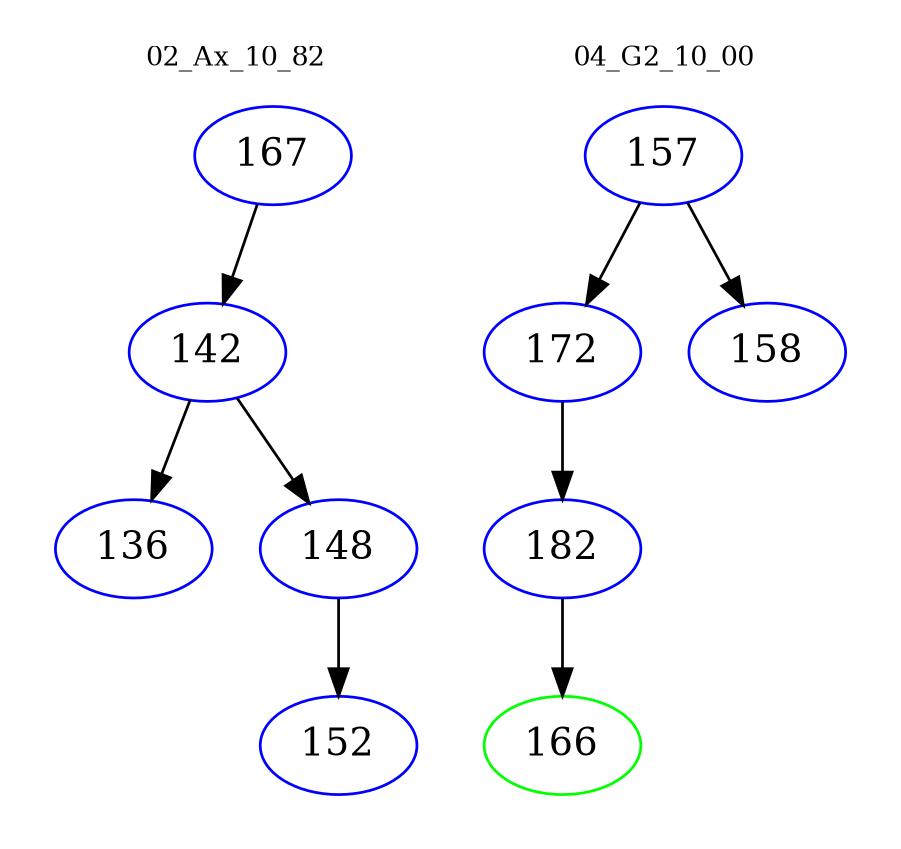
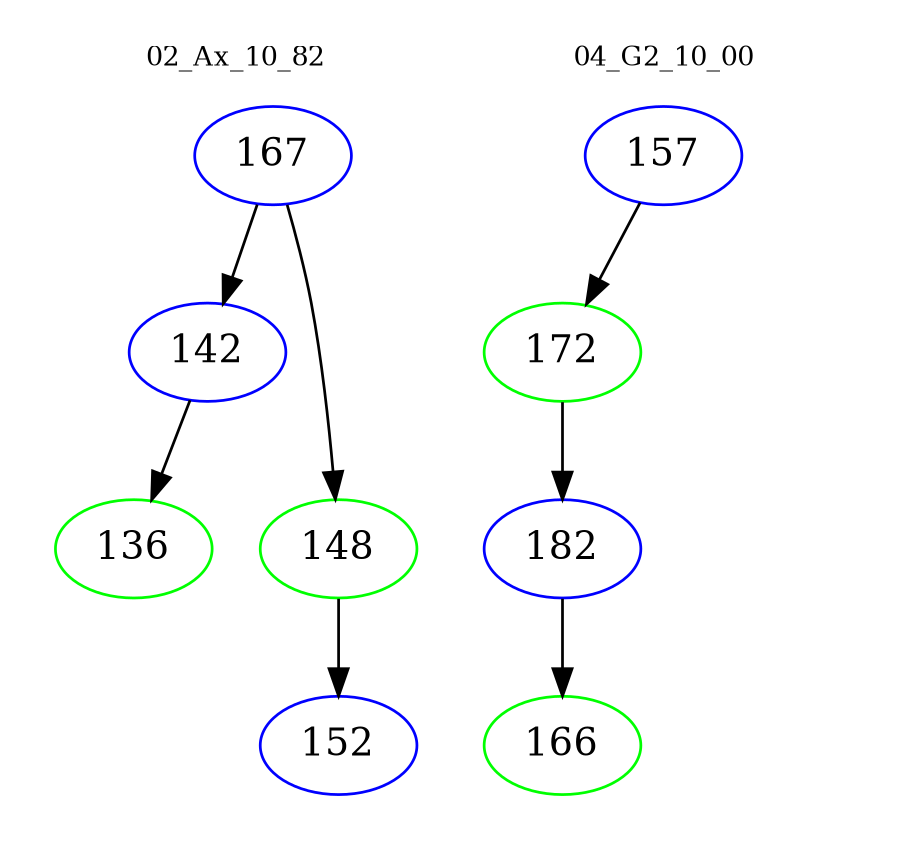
(562, 352) -> (562, 352)
(767, 352) -> none
(265, 439) -> (317, 337)
(134, 549) -> (134, 549)
(339, 549) -> (339, 549)
